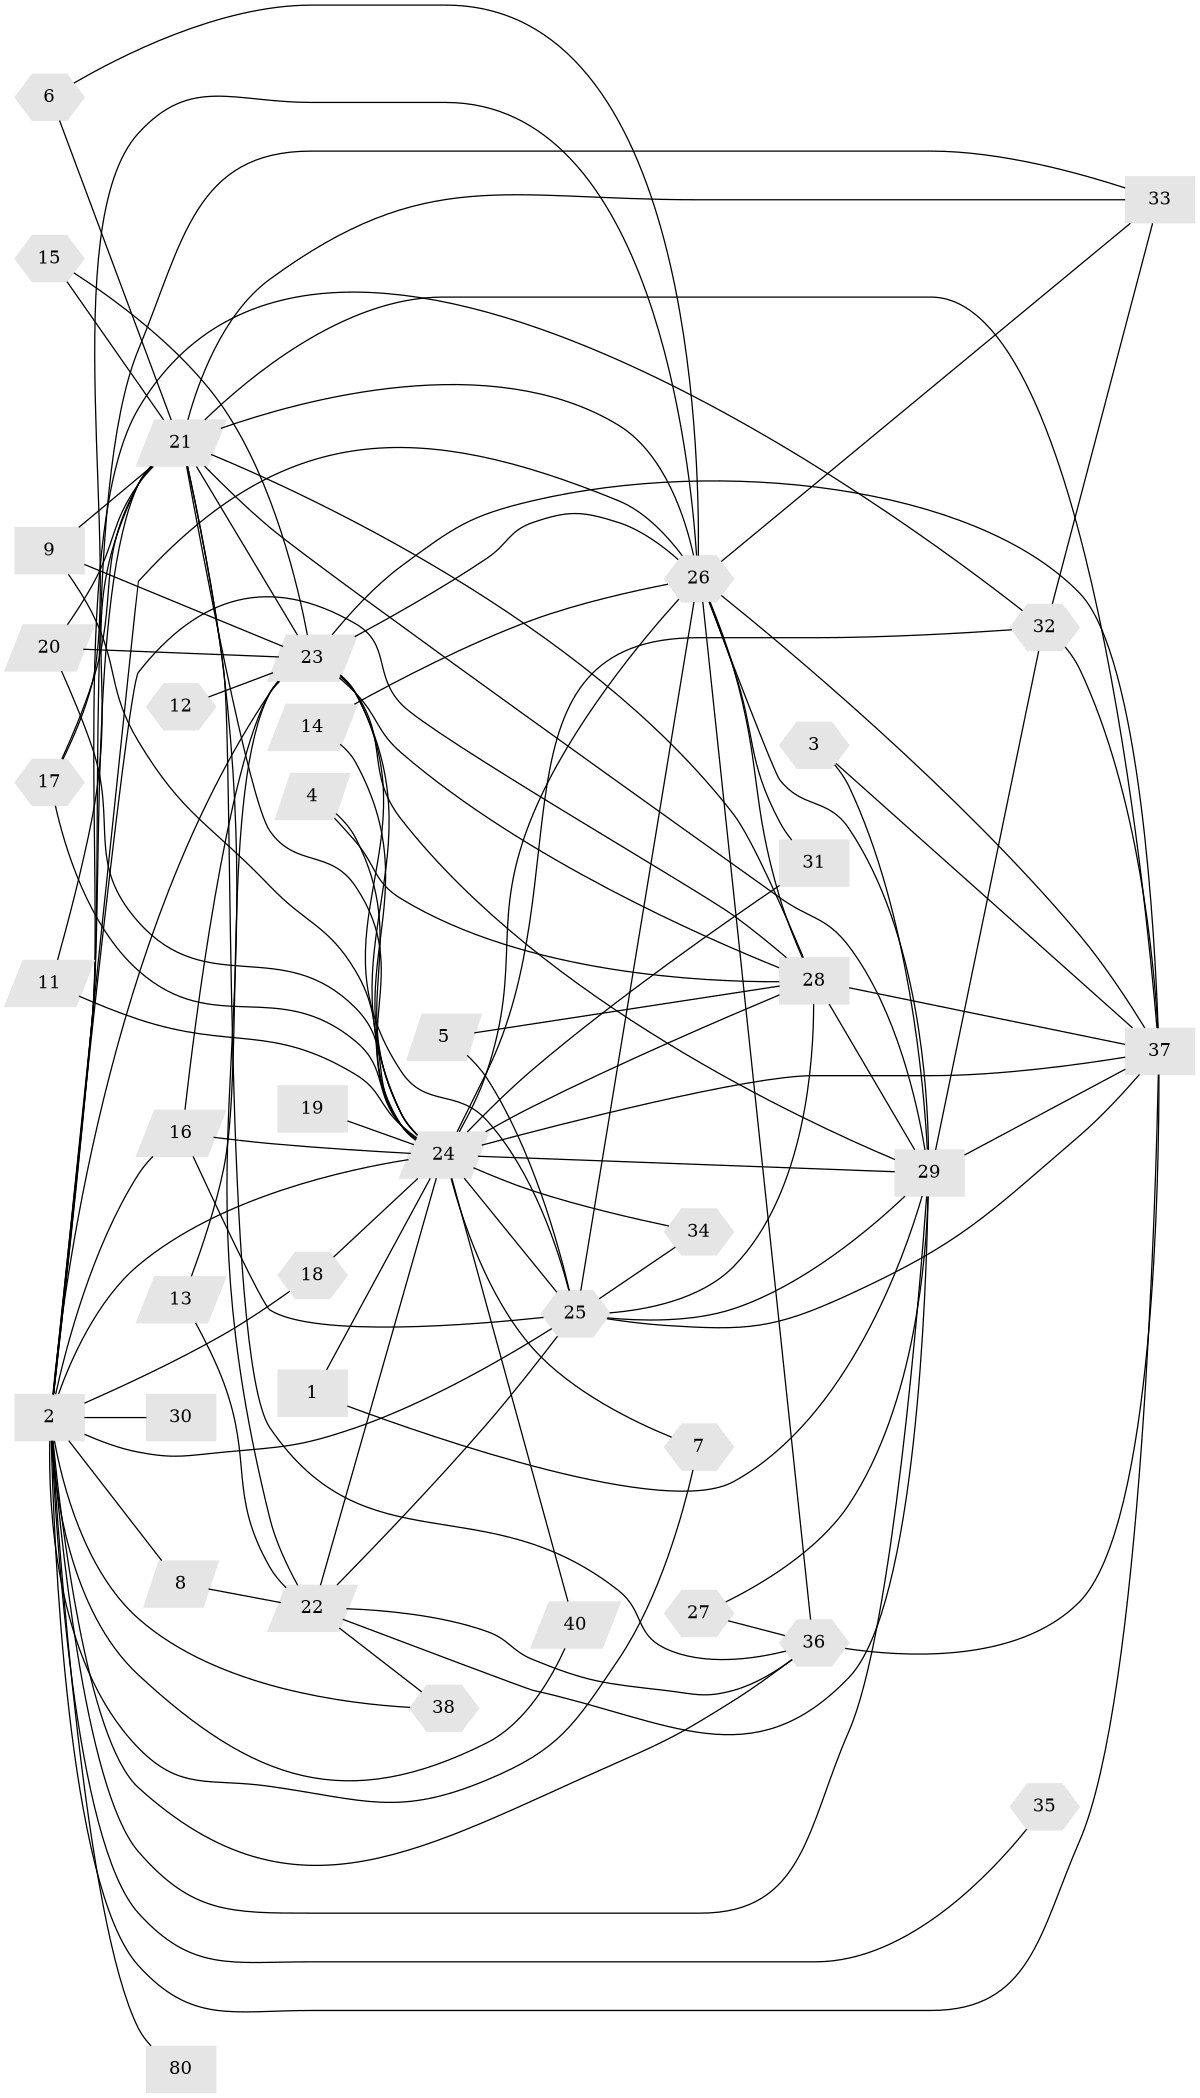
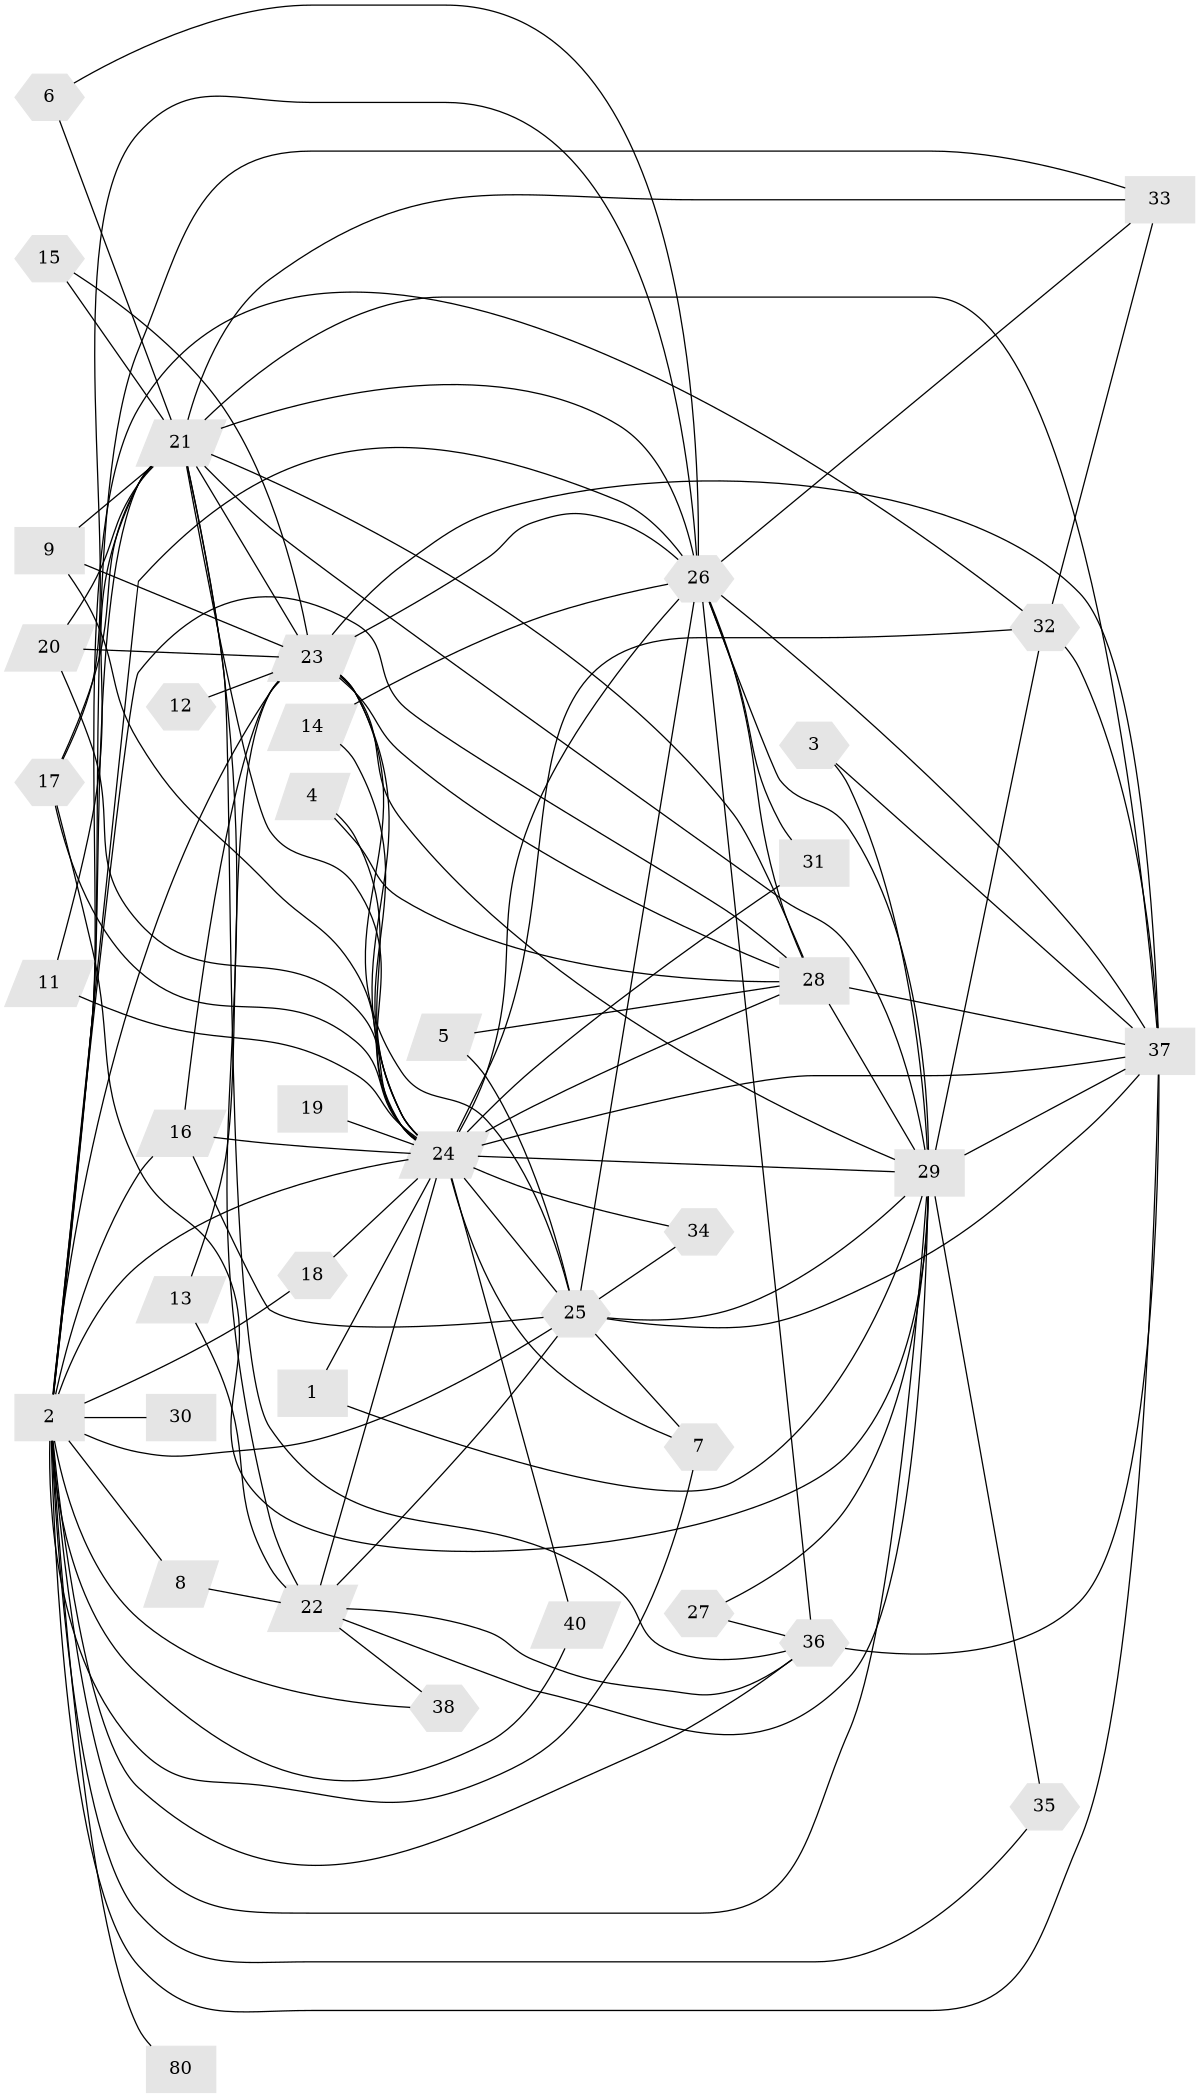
(779, 1197) -> (637, 1380)
none -> (987, 1490)
none -> (324, 1533)
